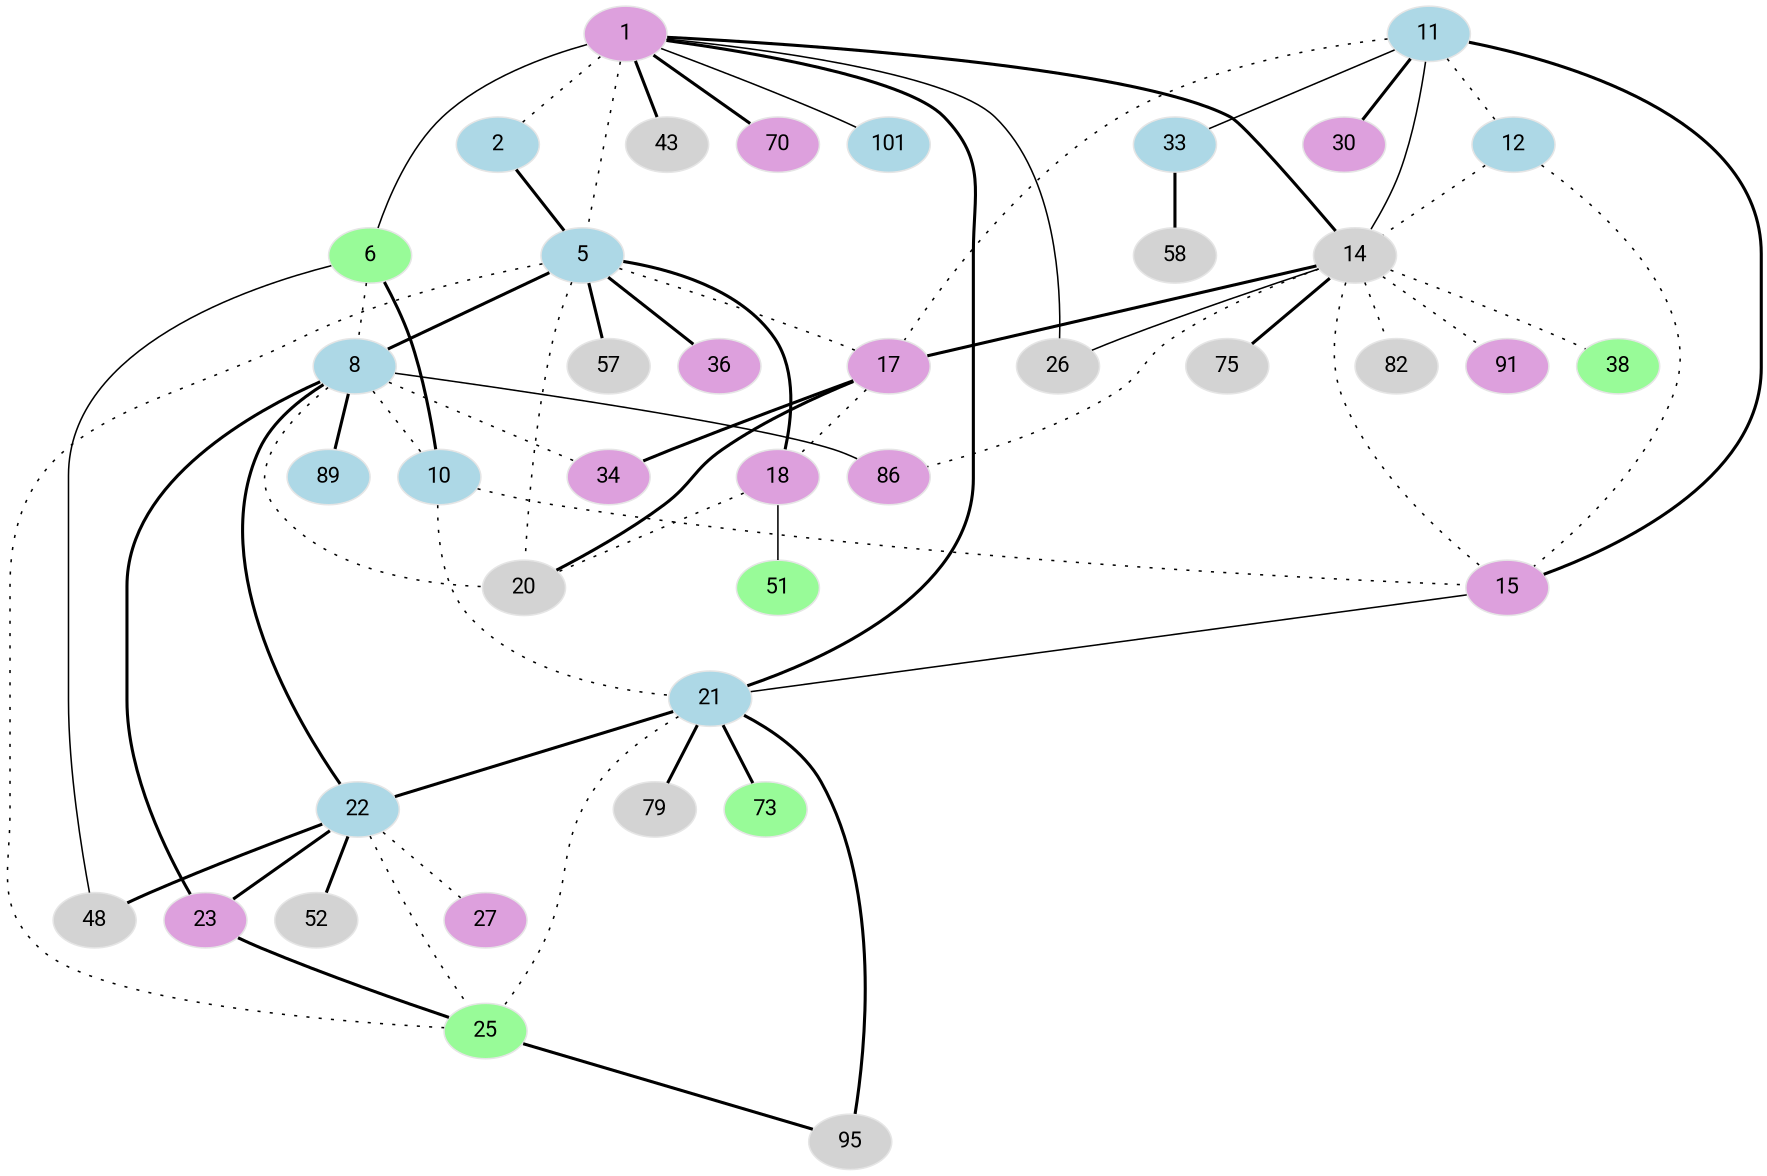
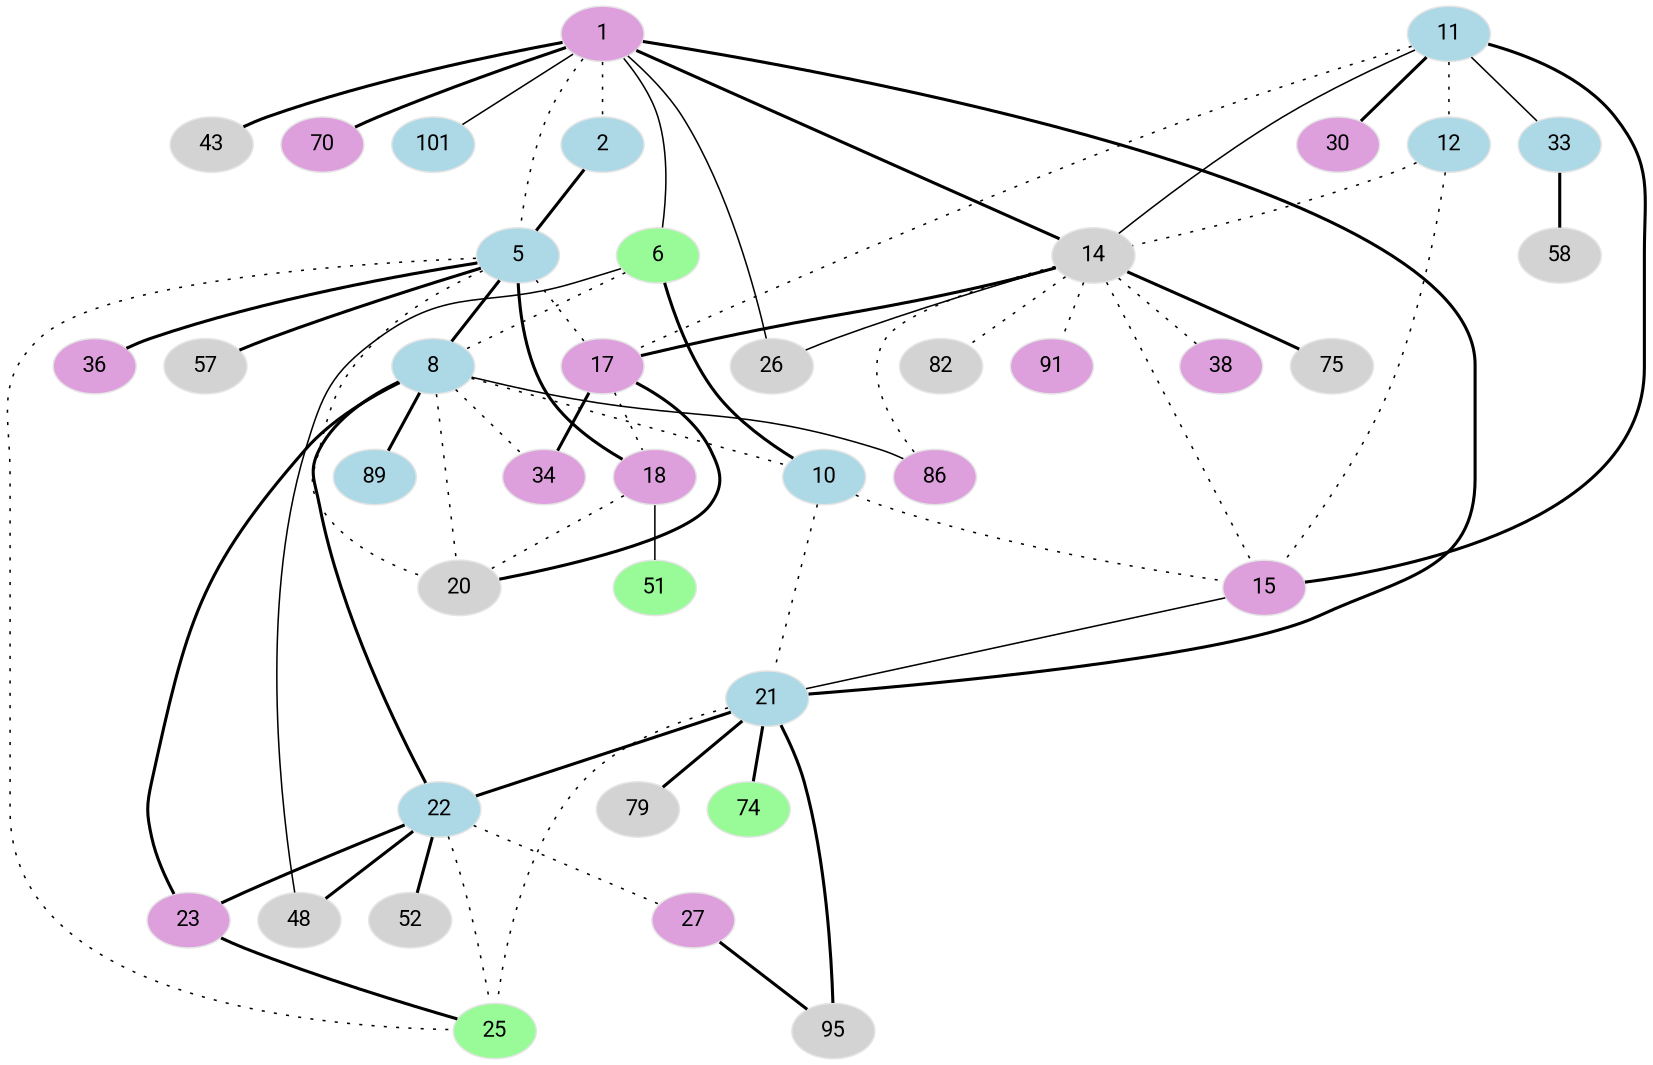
(1618, 366) -> (1221, 366)
(766, 809) -> (749, 809)
(668, 1086) -> (763, 976)
